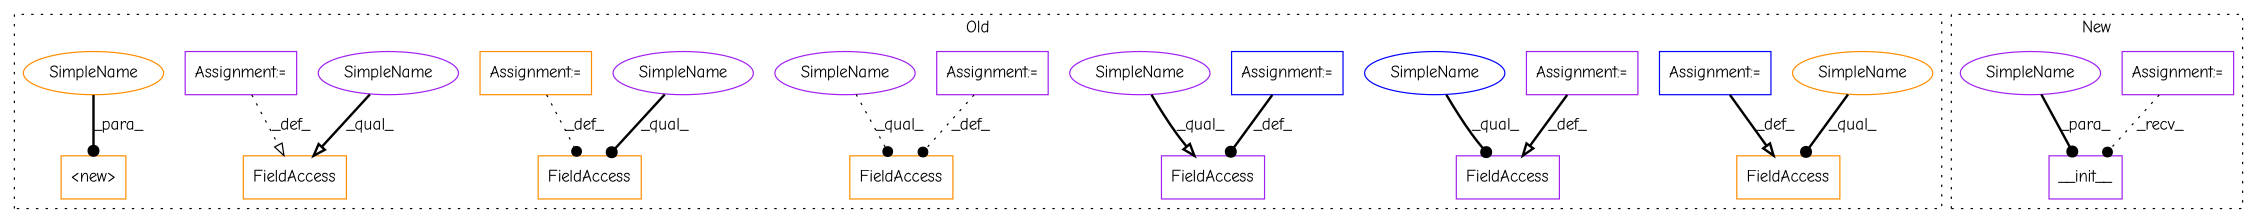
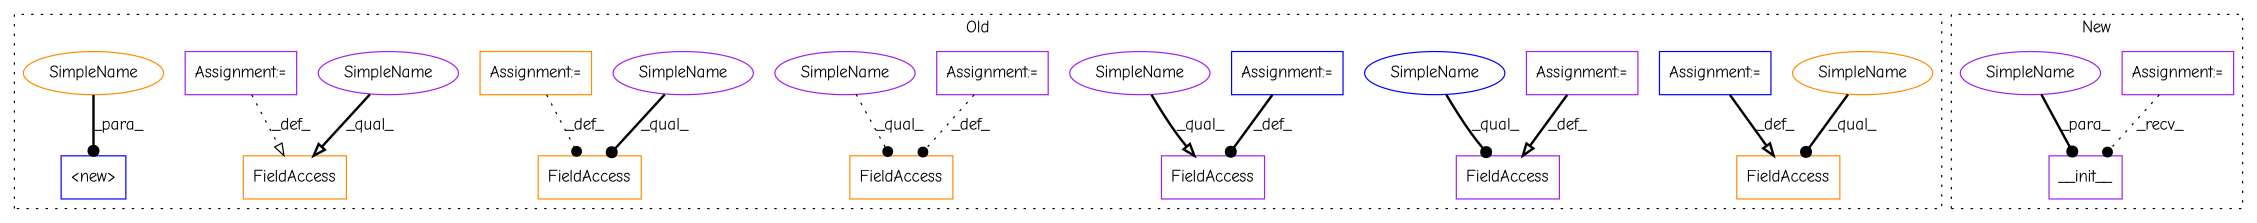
(93, 177) -> (93, 177)
